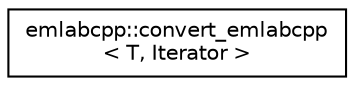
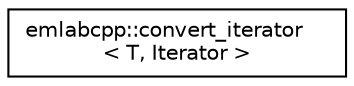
(177, 43) -> (177, 43)
